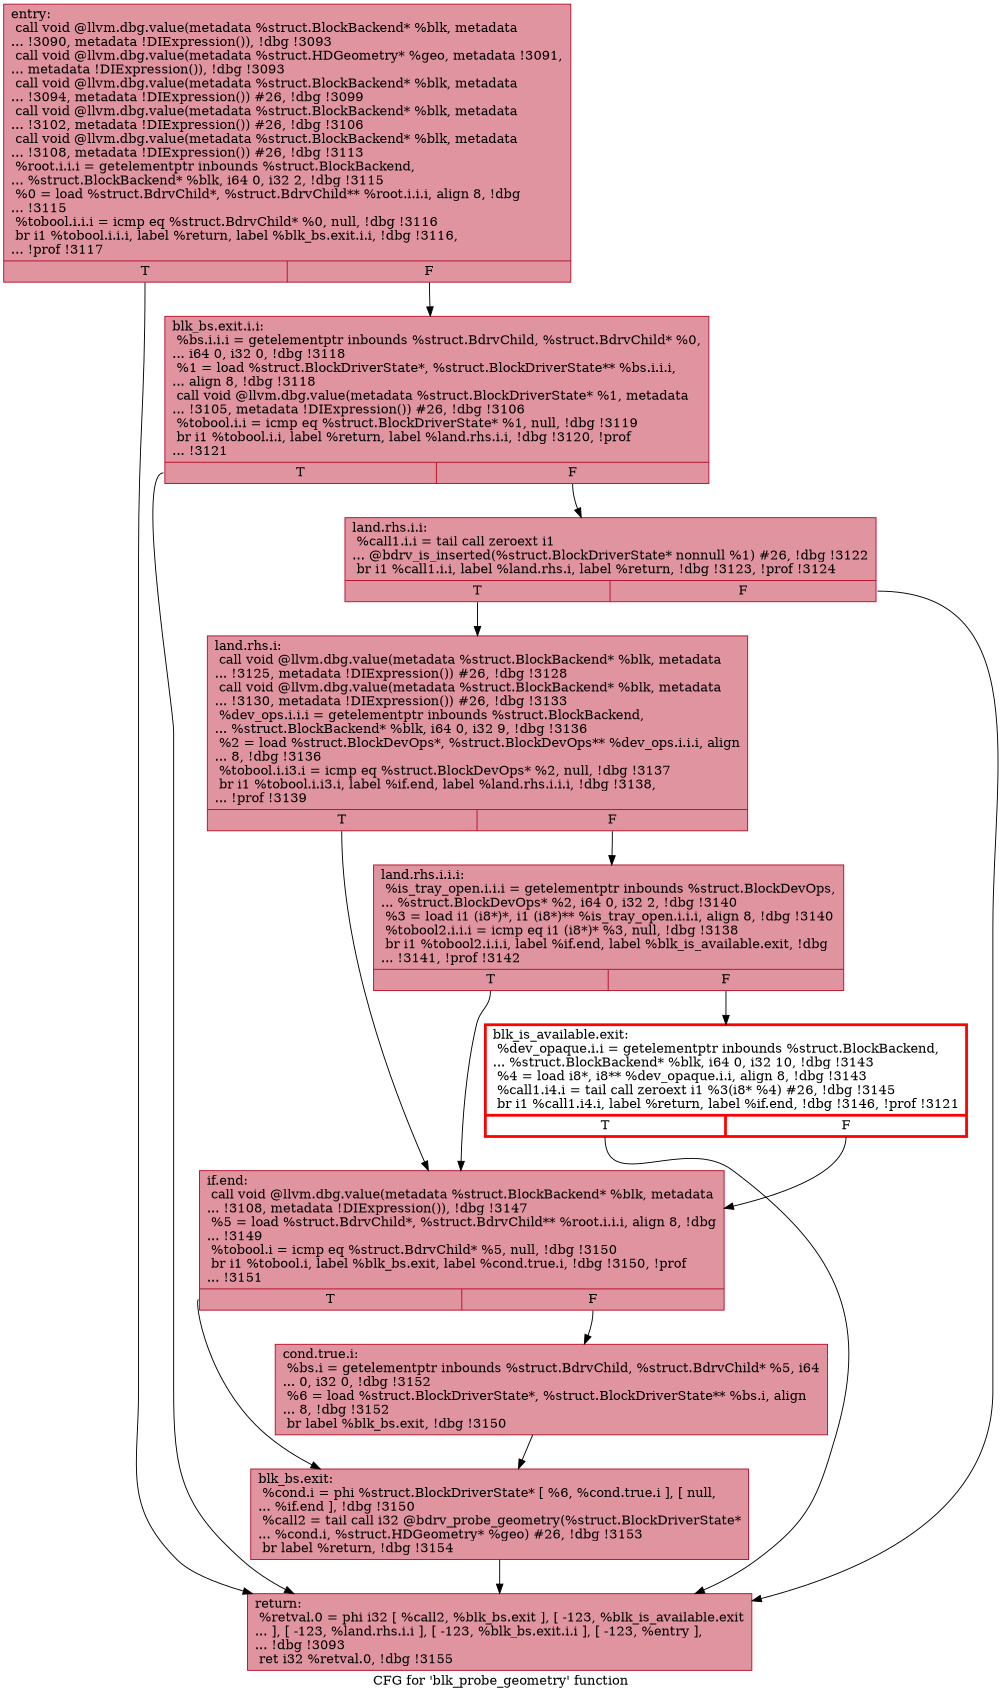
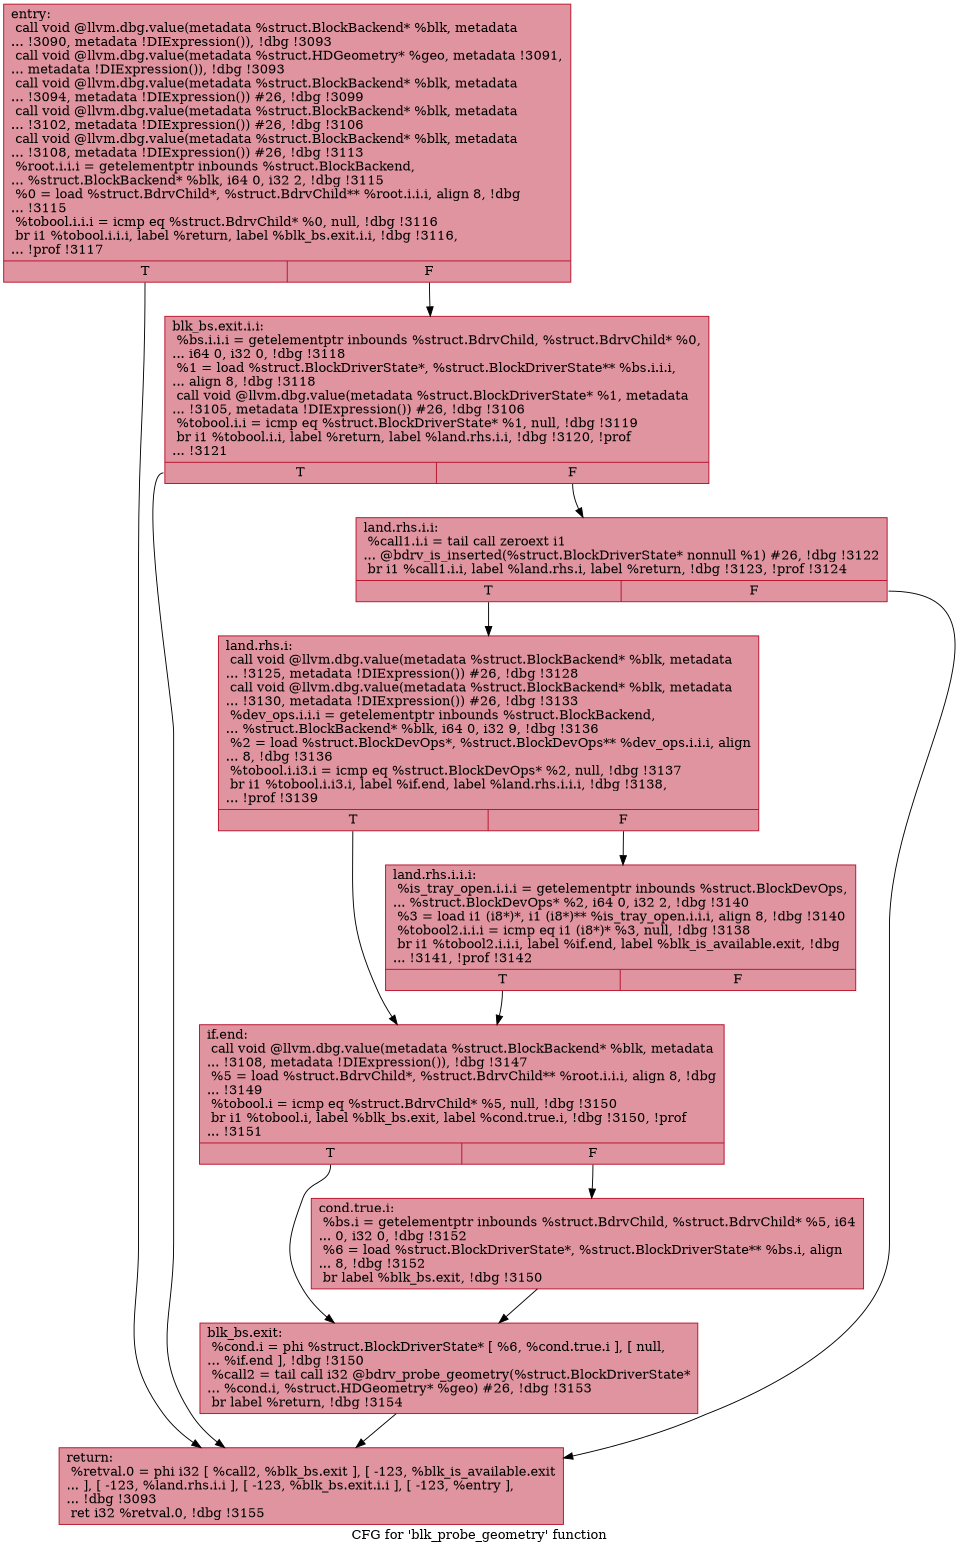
(726, 1081) -> none
